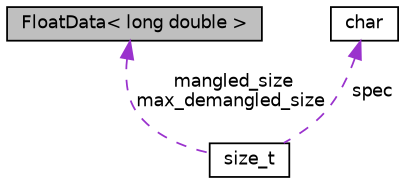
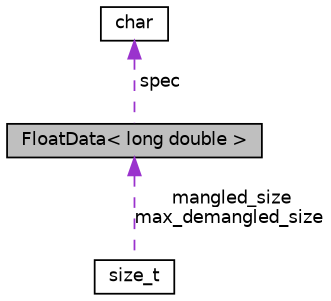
(328, 108) -> (134, 91)
